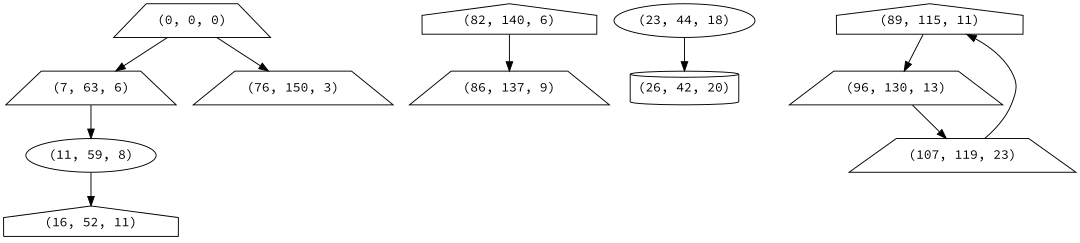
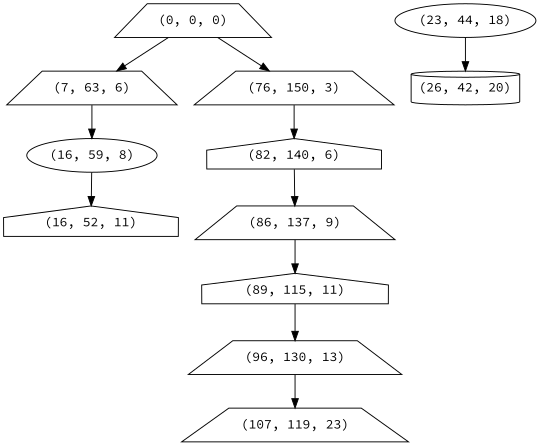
(1016, 85) -> (295, 252)
none -> (294, 117)
(91, 155) -> (92, 155)
